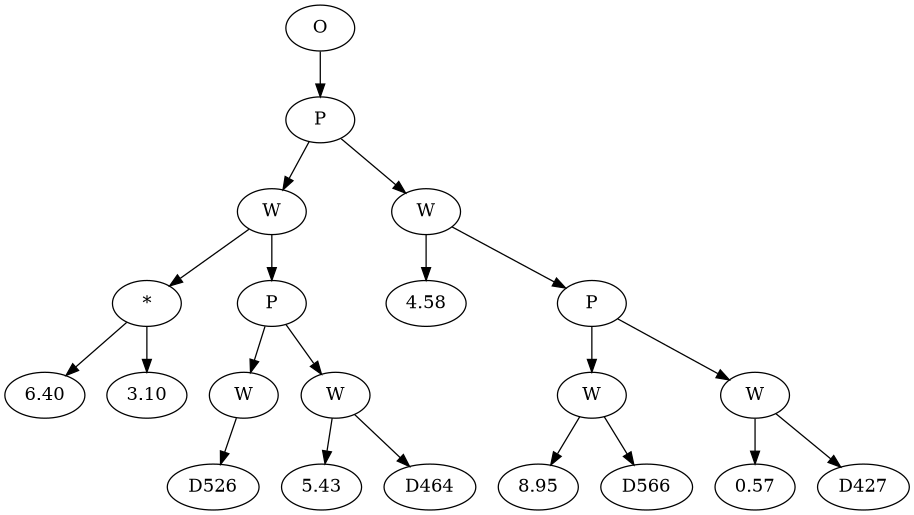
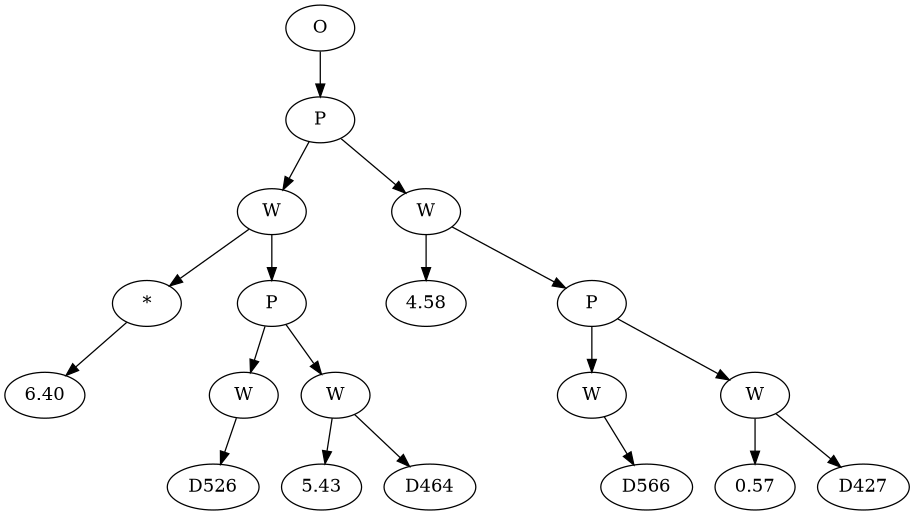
(147, 395) -> none
(538, 487) -> none
